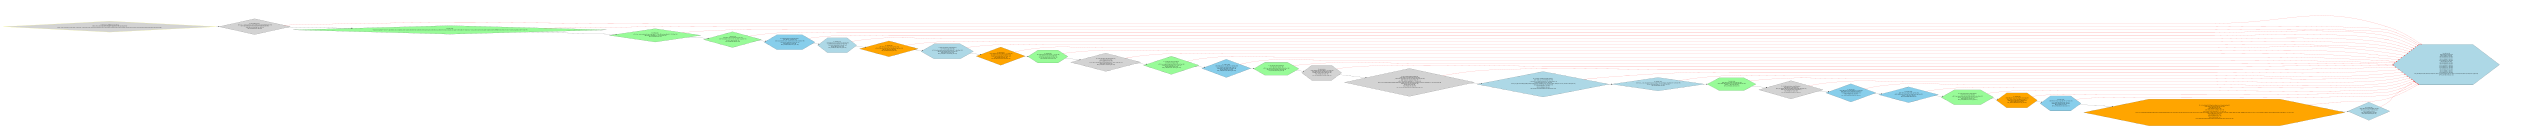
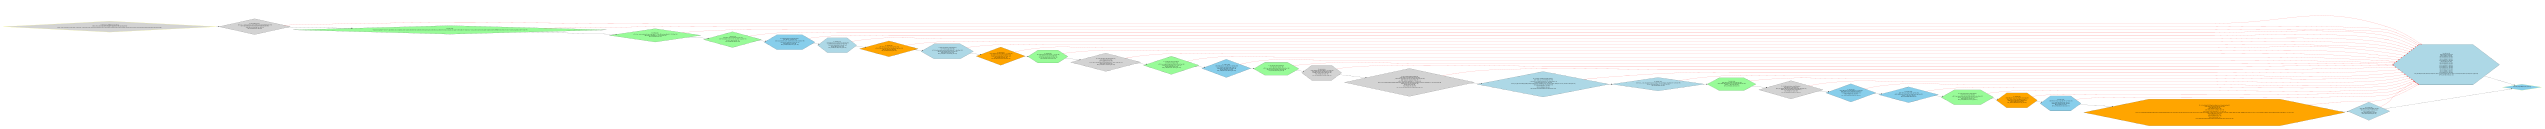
none -> (2522, 87)
